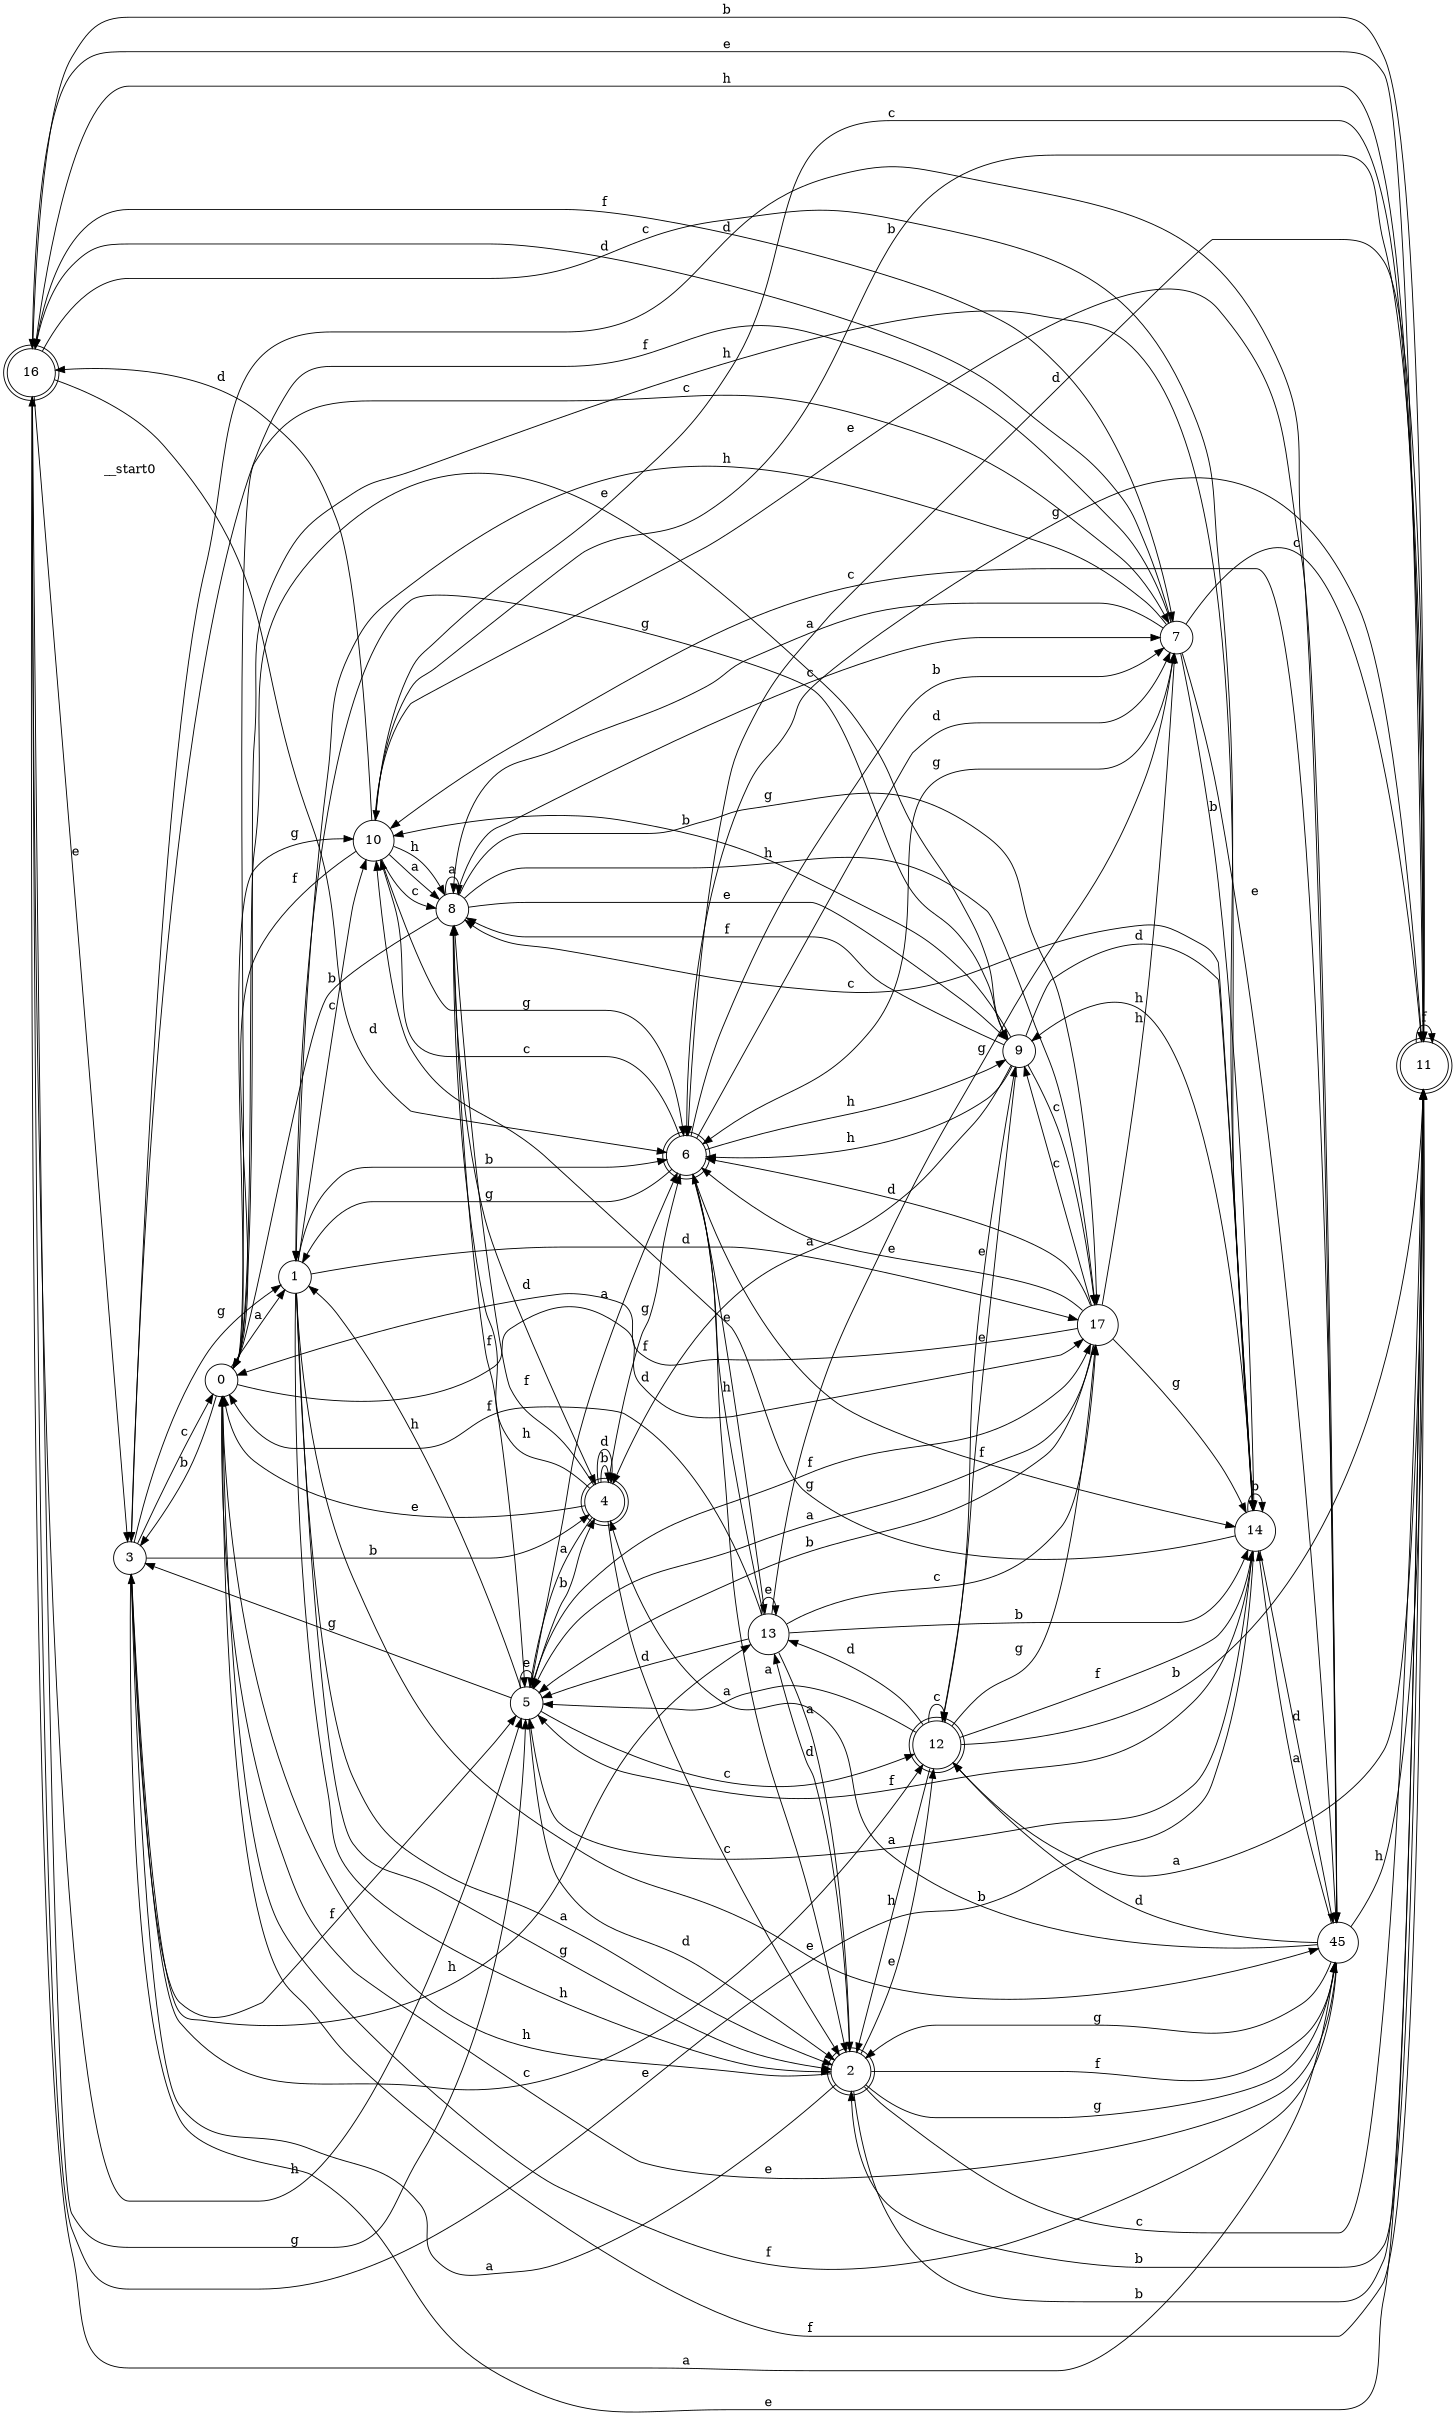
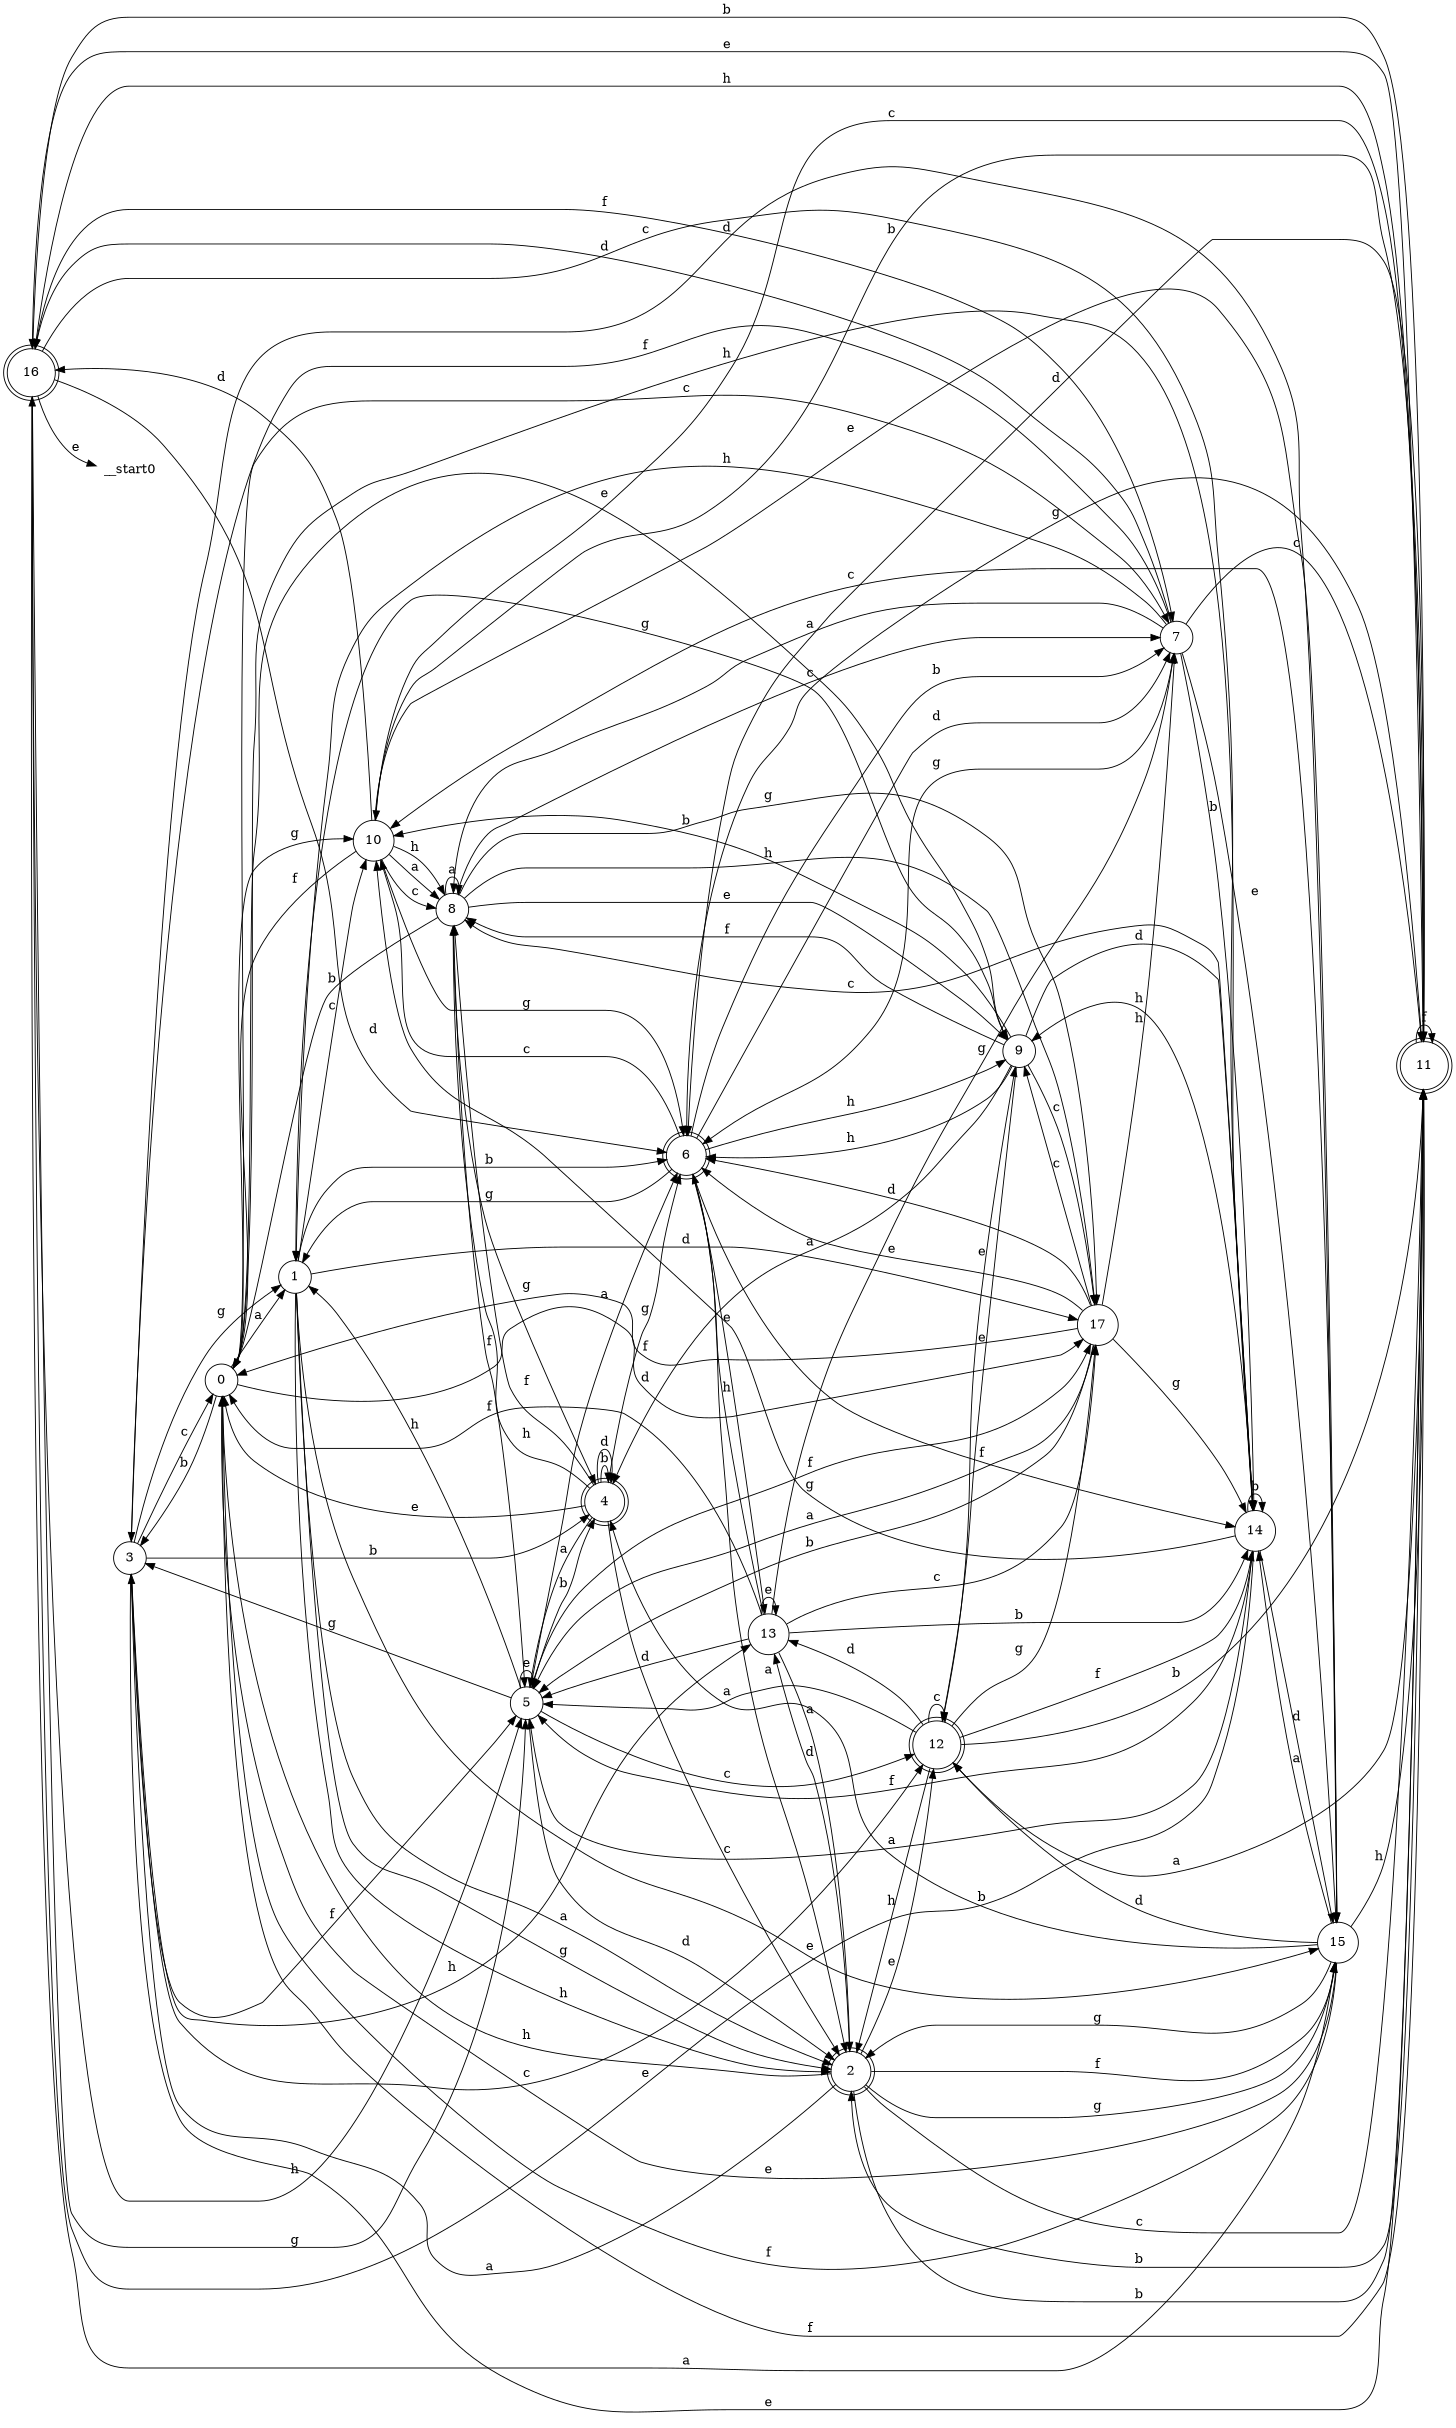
(81, 965) -> (55, 435)
(527, 1286) -> (527, 1286)
(1338, 1943) -> (1338, 1943)
